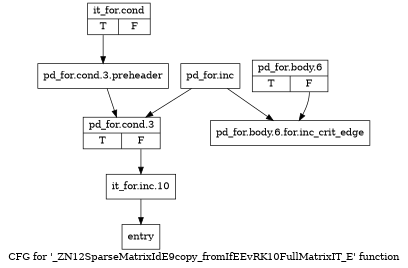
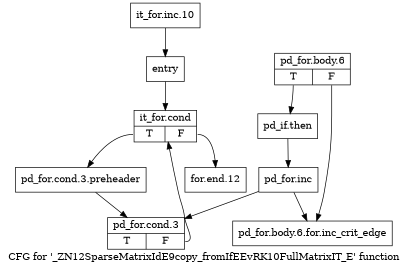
none -> (165, 92)
none -> (288, 126)
(141, 158) -> (180, 197)
none -> (216, 180)
